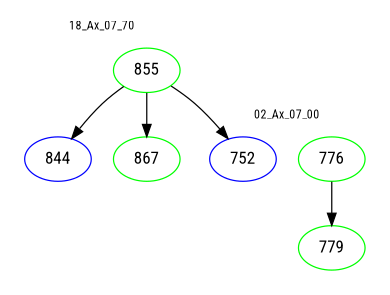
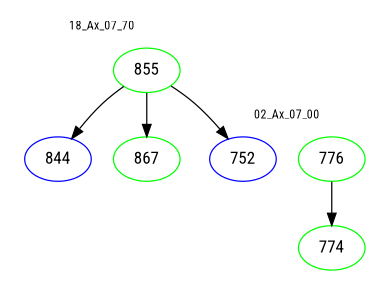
(332, 248) -> (332, 248)
